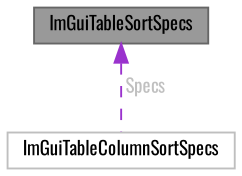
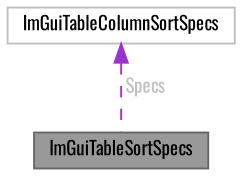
(121, 98) -> (121, 98)
